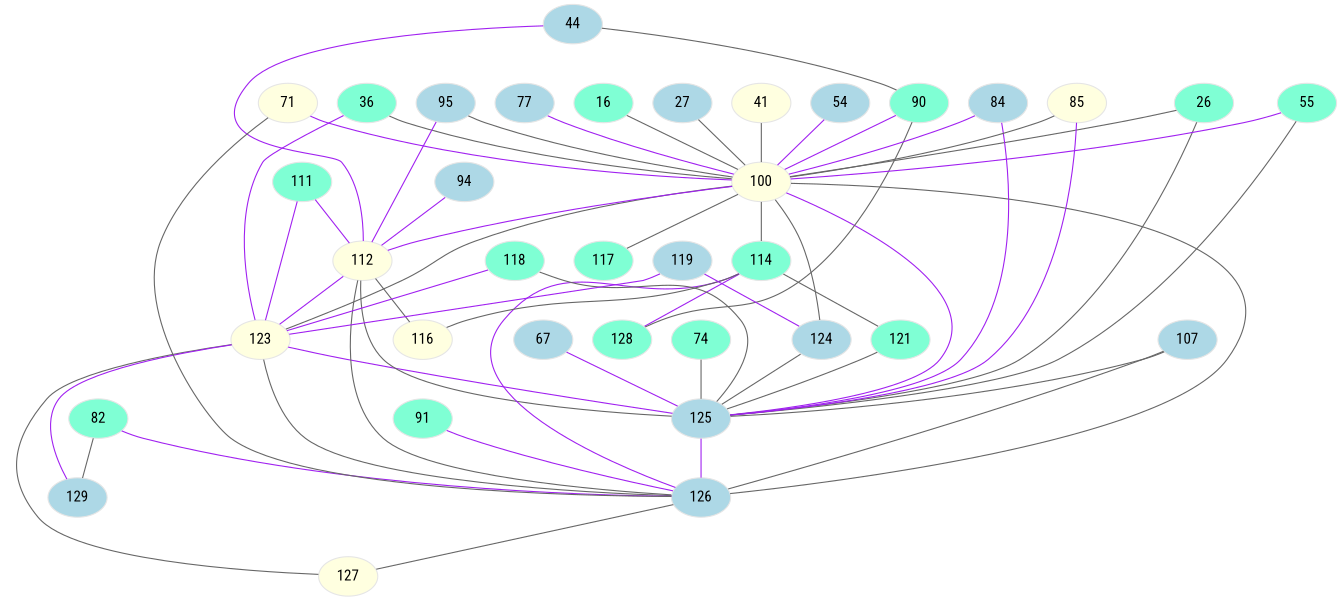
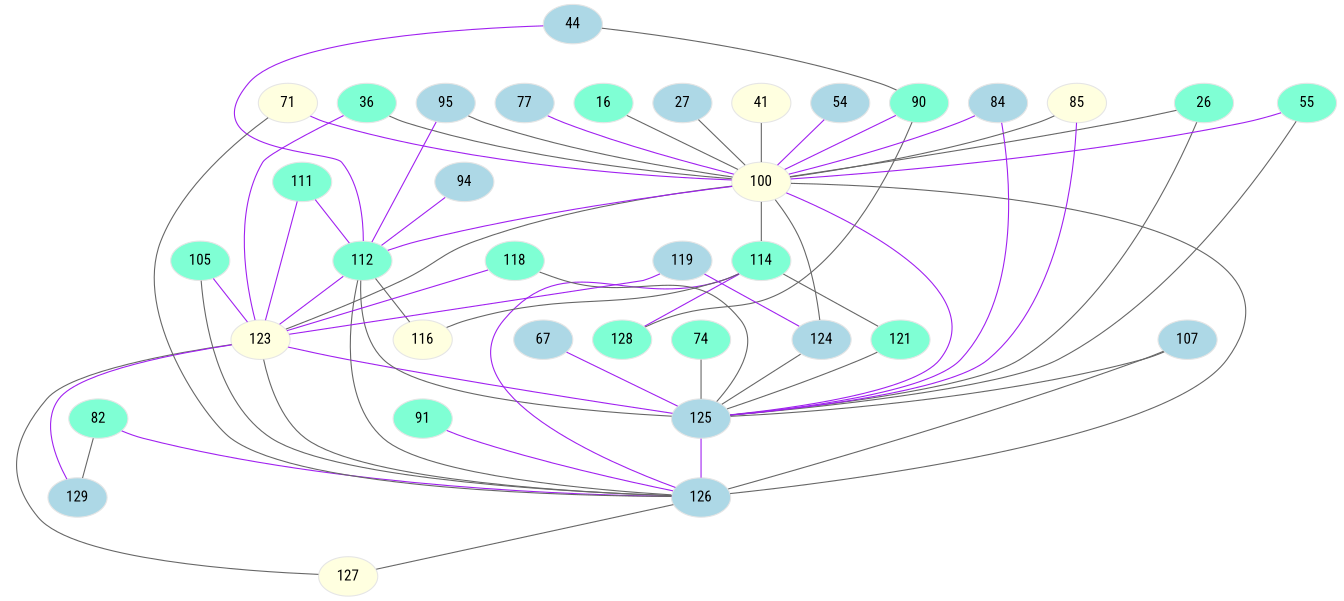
none -> (200, 261)
(362, 261) -> (362, 261)
(604, 261) -> none
